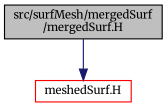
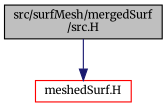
(83, 22) -> (83, 22)
